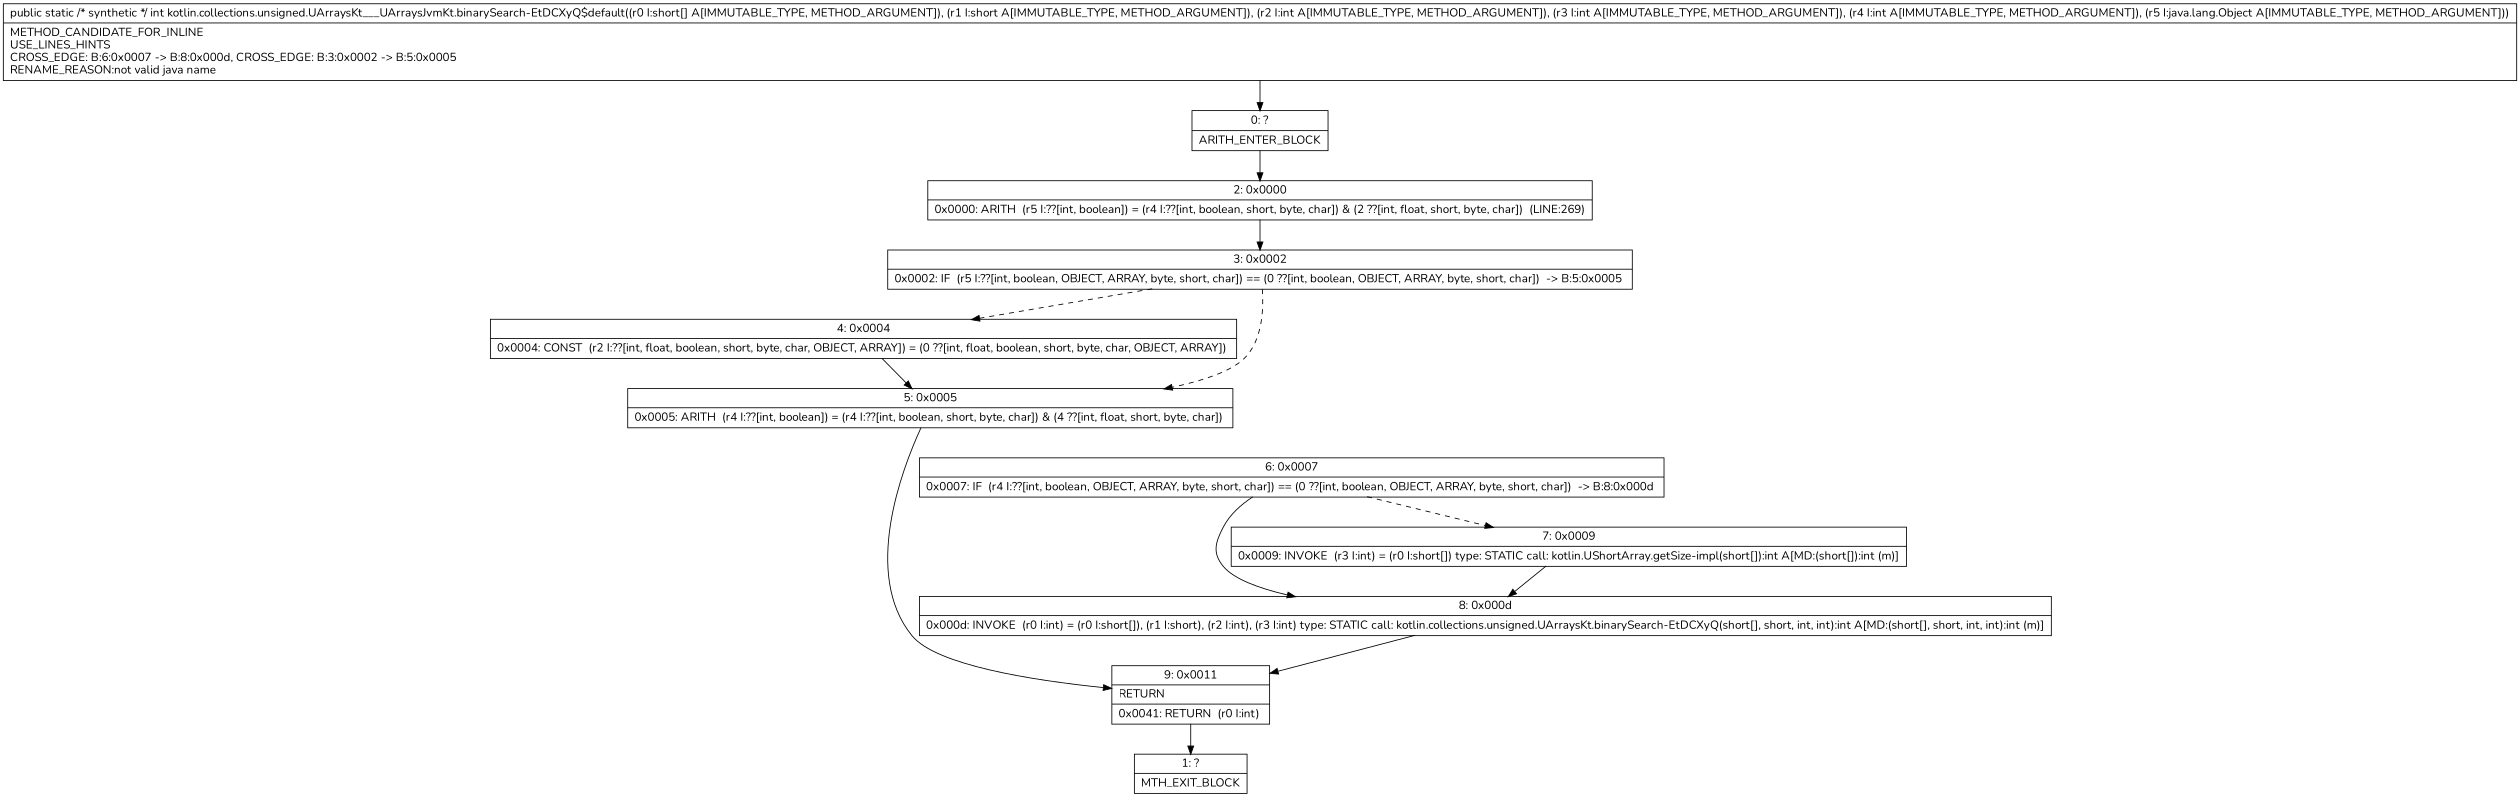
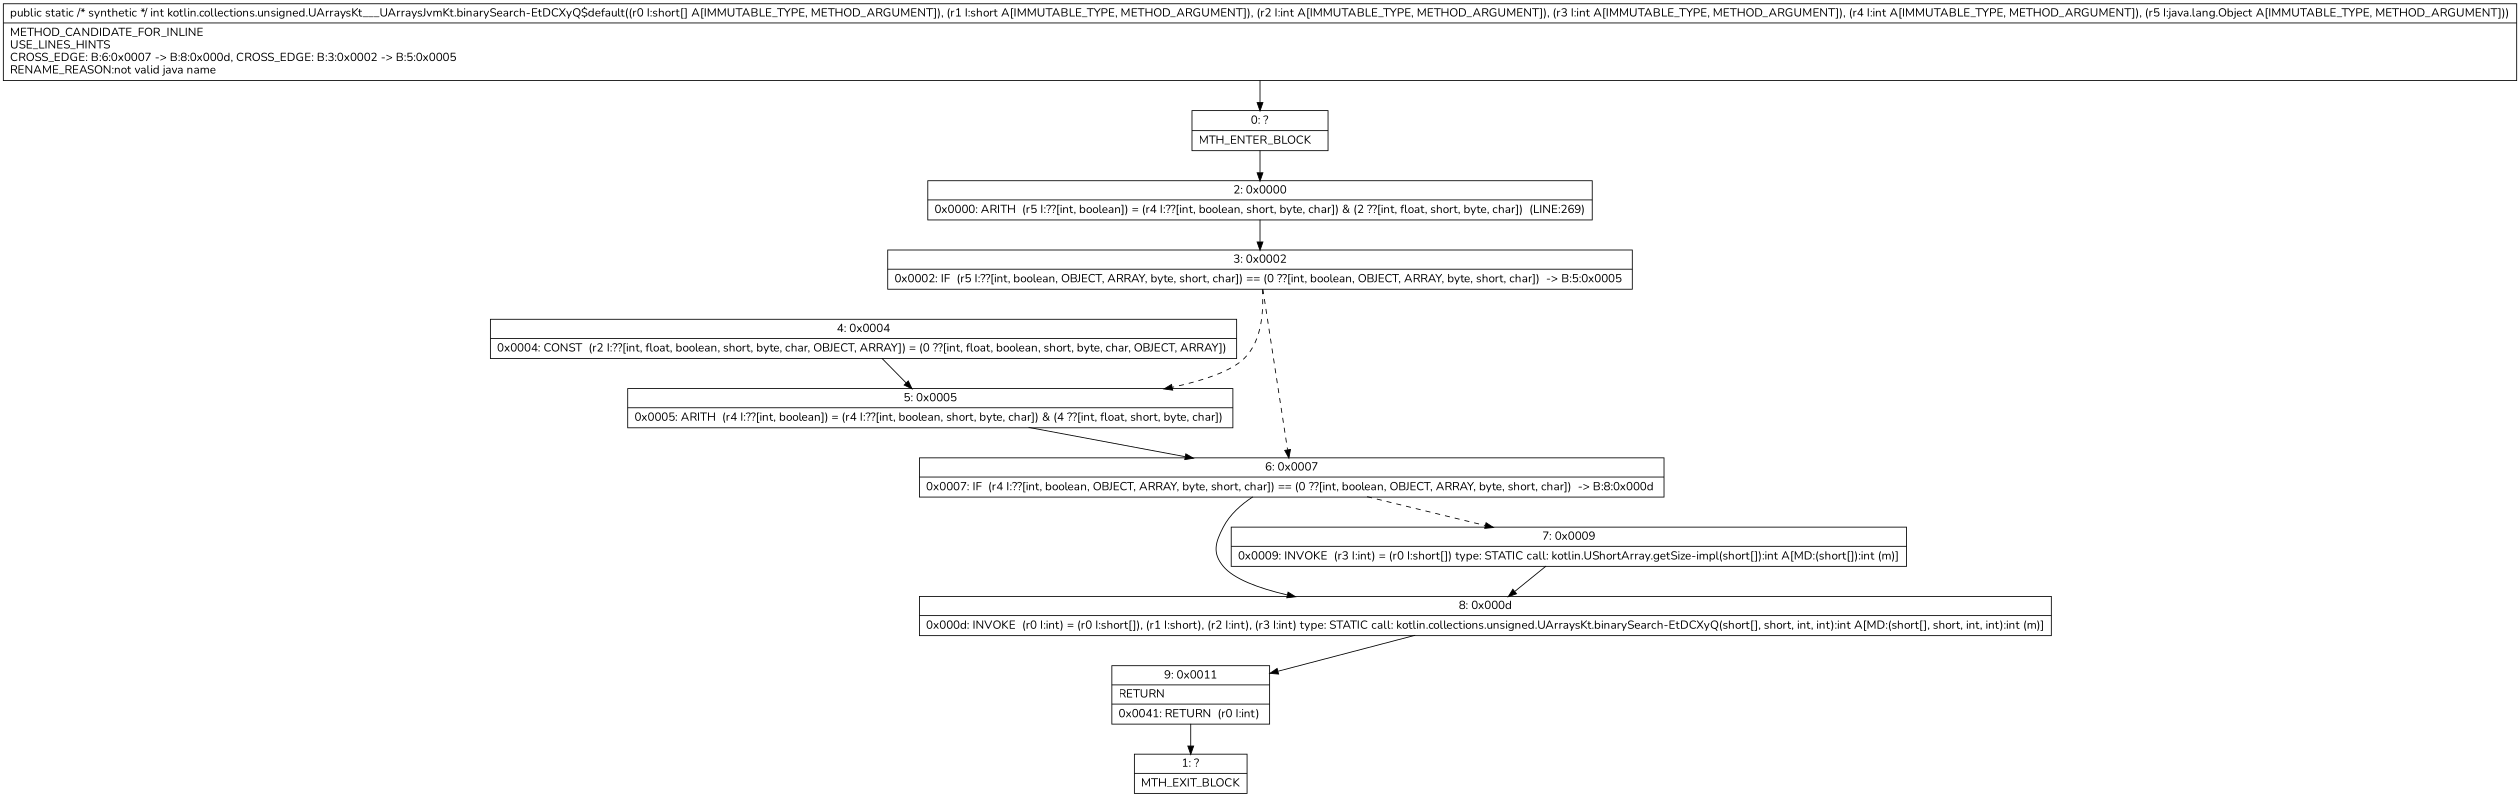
(1260, 140) -> (1255, 140)
(1066, 304) -> (1275, 369)
(908, 628) -> (1107, 442)
